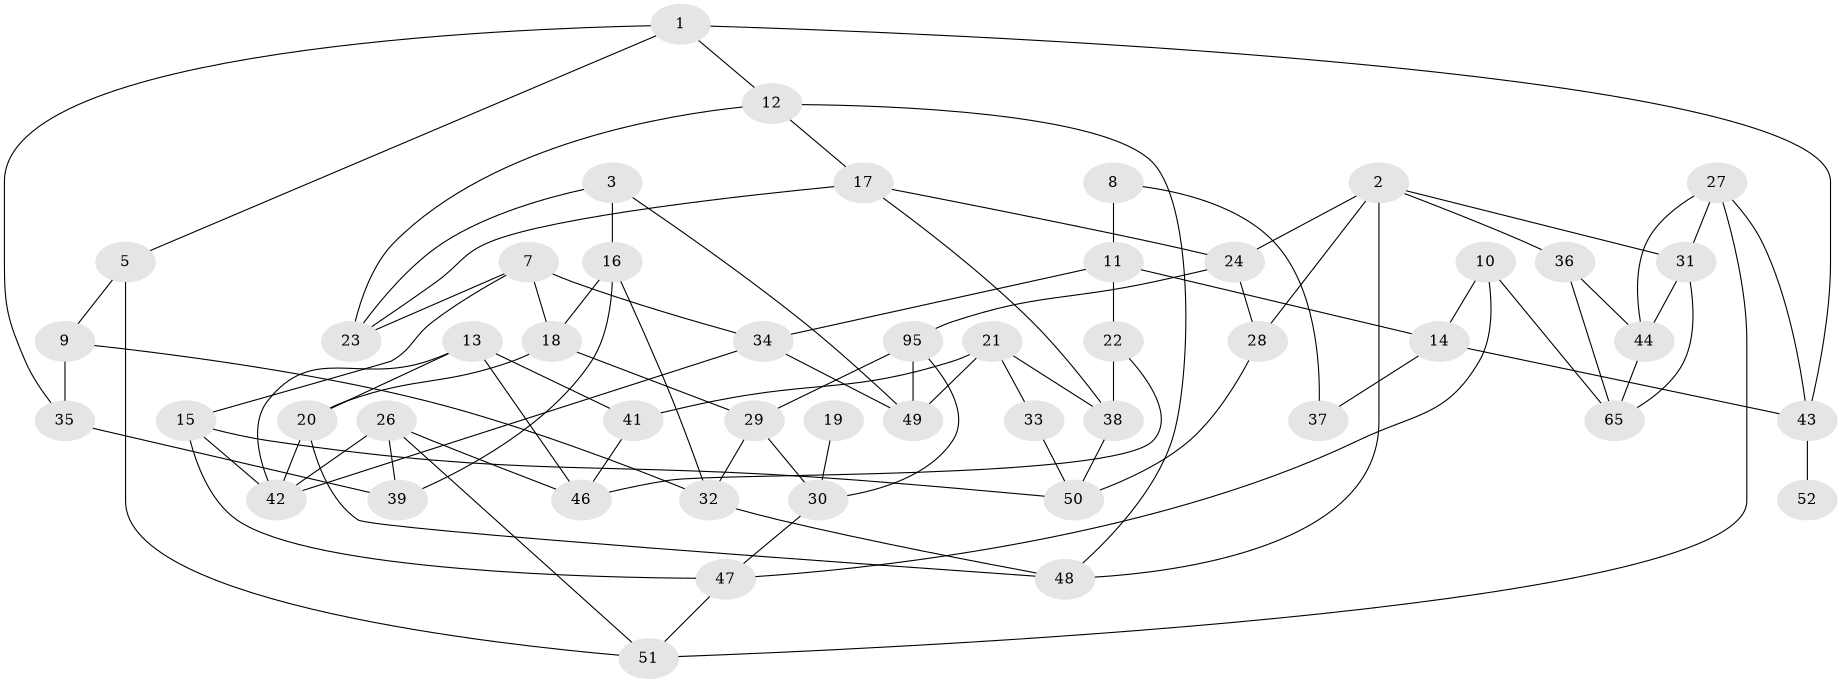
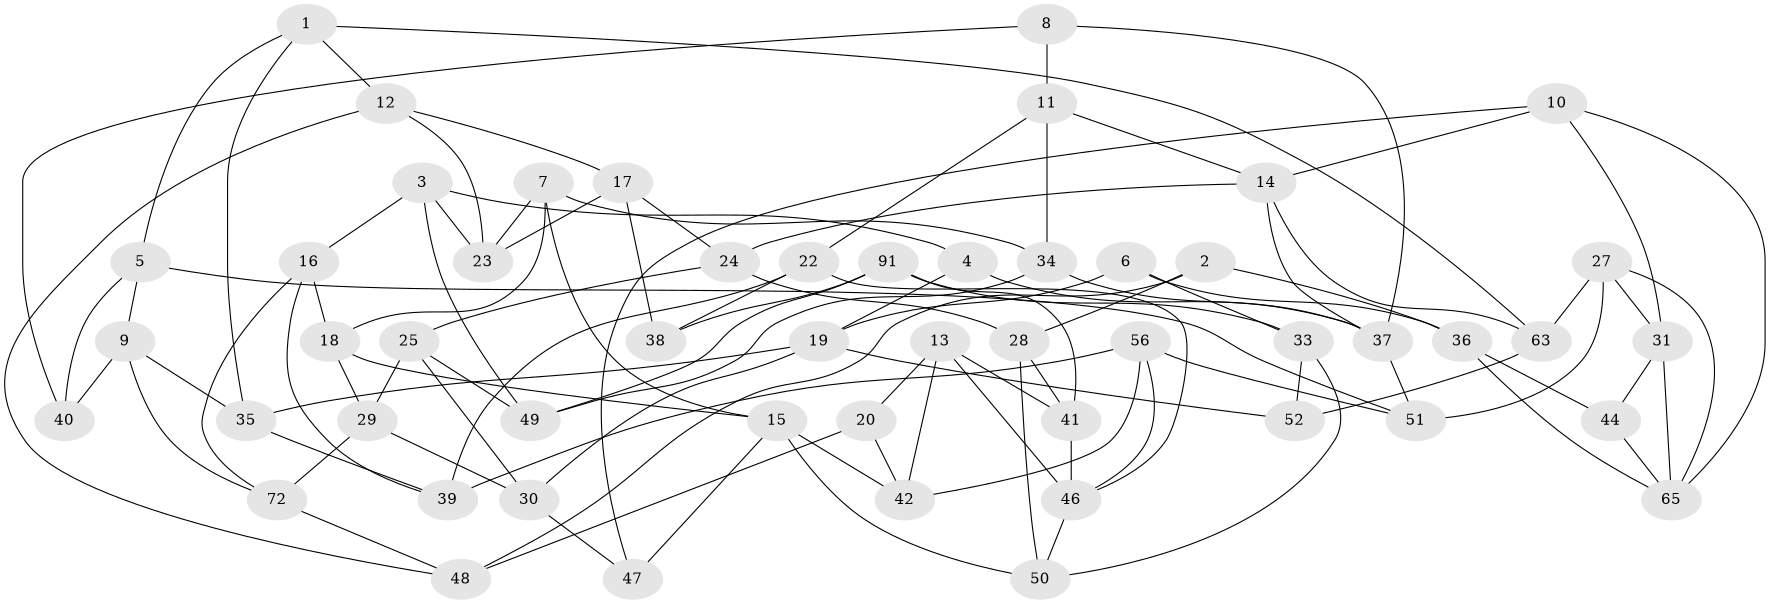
(1532, 222) -> (1629, 215)
(1307, 223) -> (992, 200)
(1647, 242) -> (1713, 358)
none -> (968, 262)
none -> (1126, 262)
none -> (576, 334)
(913, 341) -> (409, 341)
(992, 341) -> (888, 262)
none -> (531, 377)
none -> (1043, 378)
(430, 381) -> (549, 393)
none -> (1299, 383)
none -> (1066, 389)
none -> (65, 421)
(387, 421) -> (1141, 341)
(1807, 421) -> (1542, 341)
(487, 431) -> (1215, 302)
(1091, 466) -> (1056, 540)
(709, 500) -> (277, 500)
(687, 619) -> (1399, 381)
